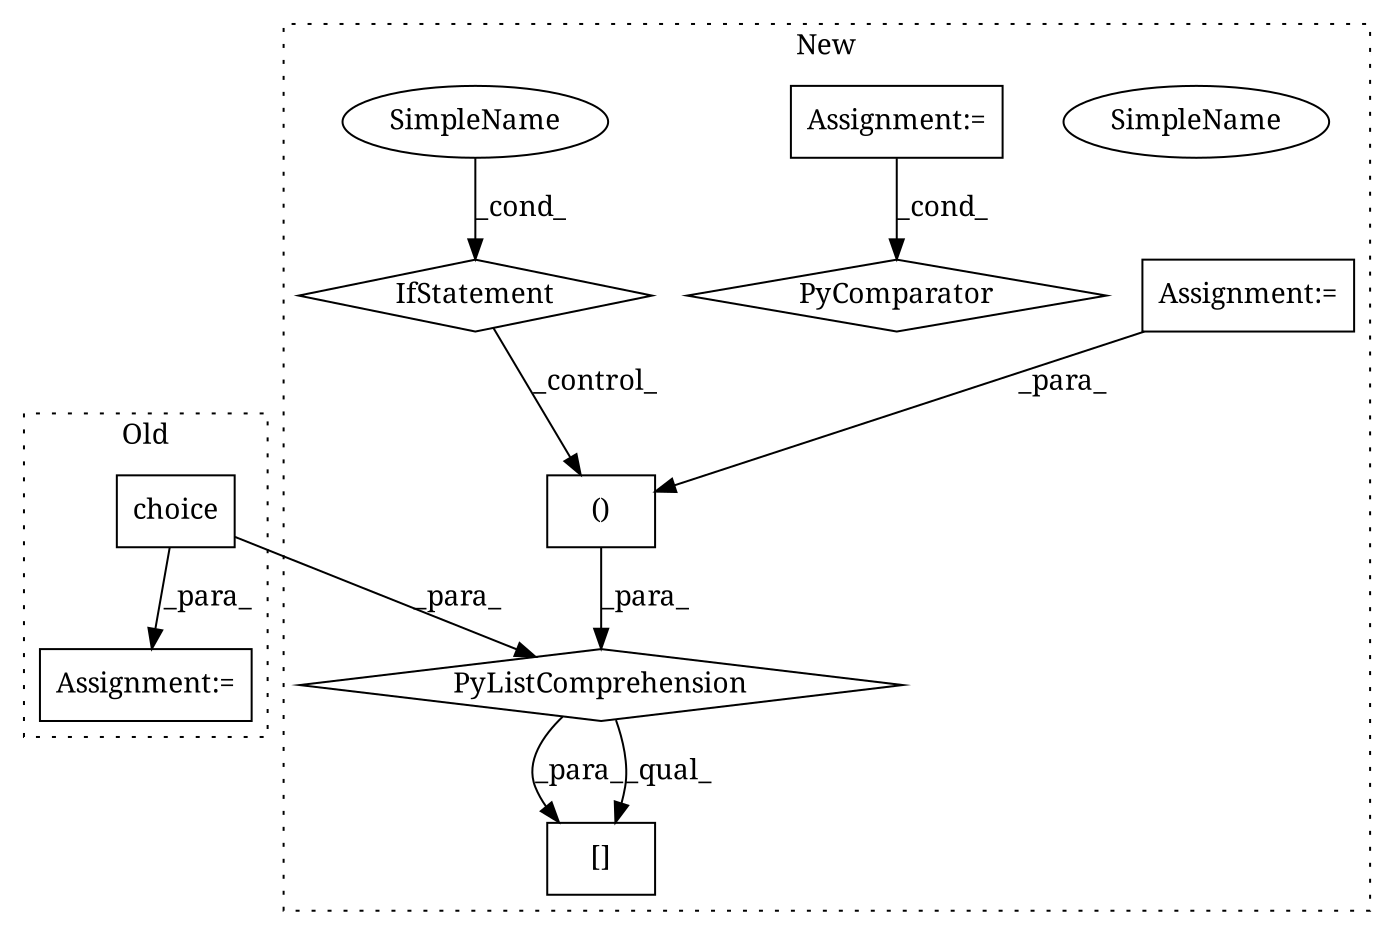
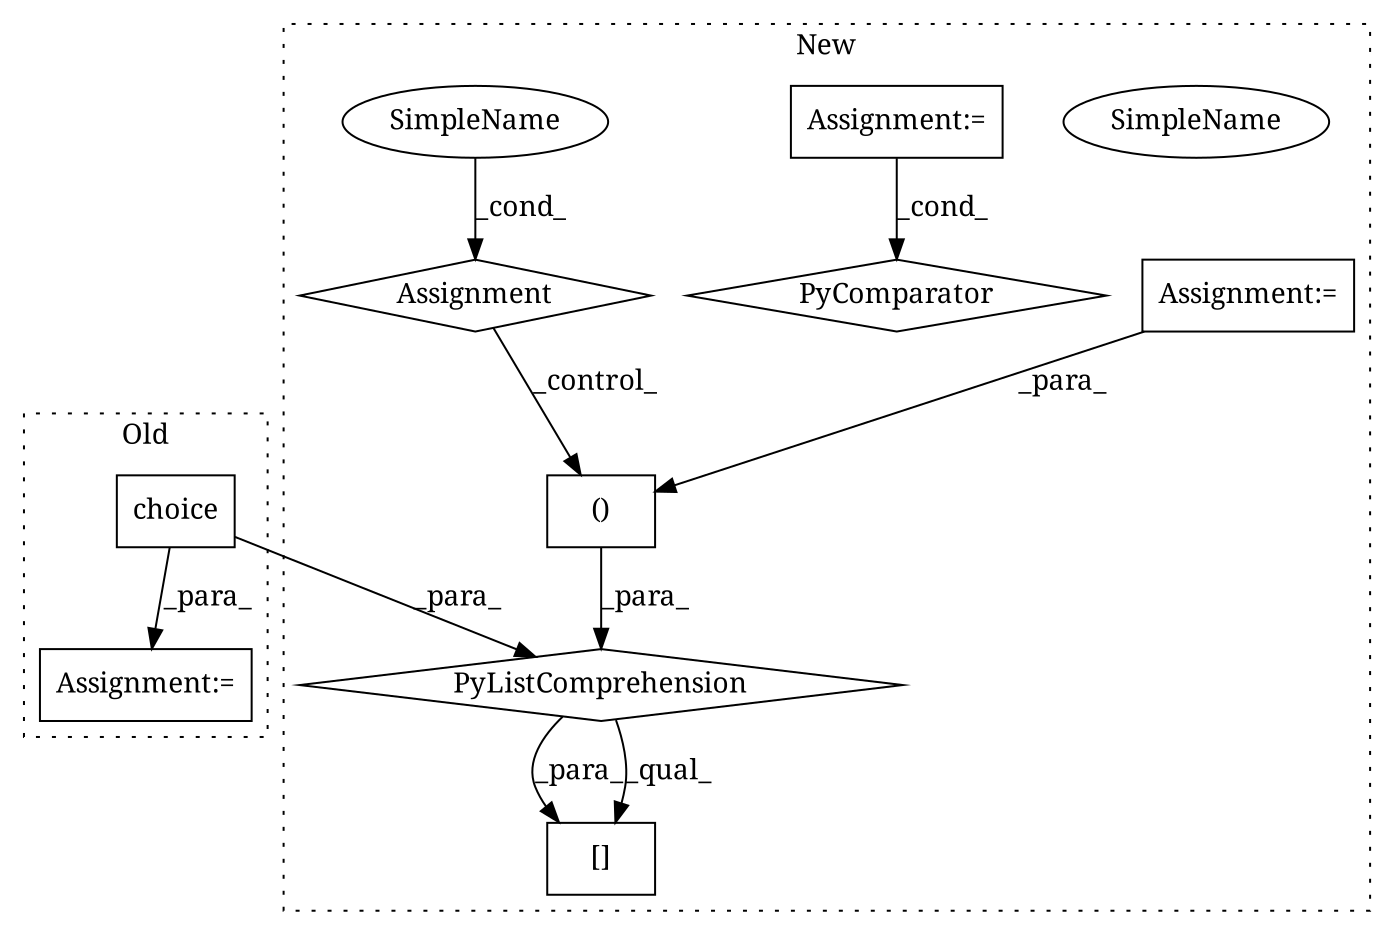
(475, 296) -> (475, 296)
